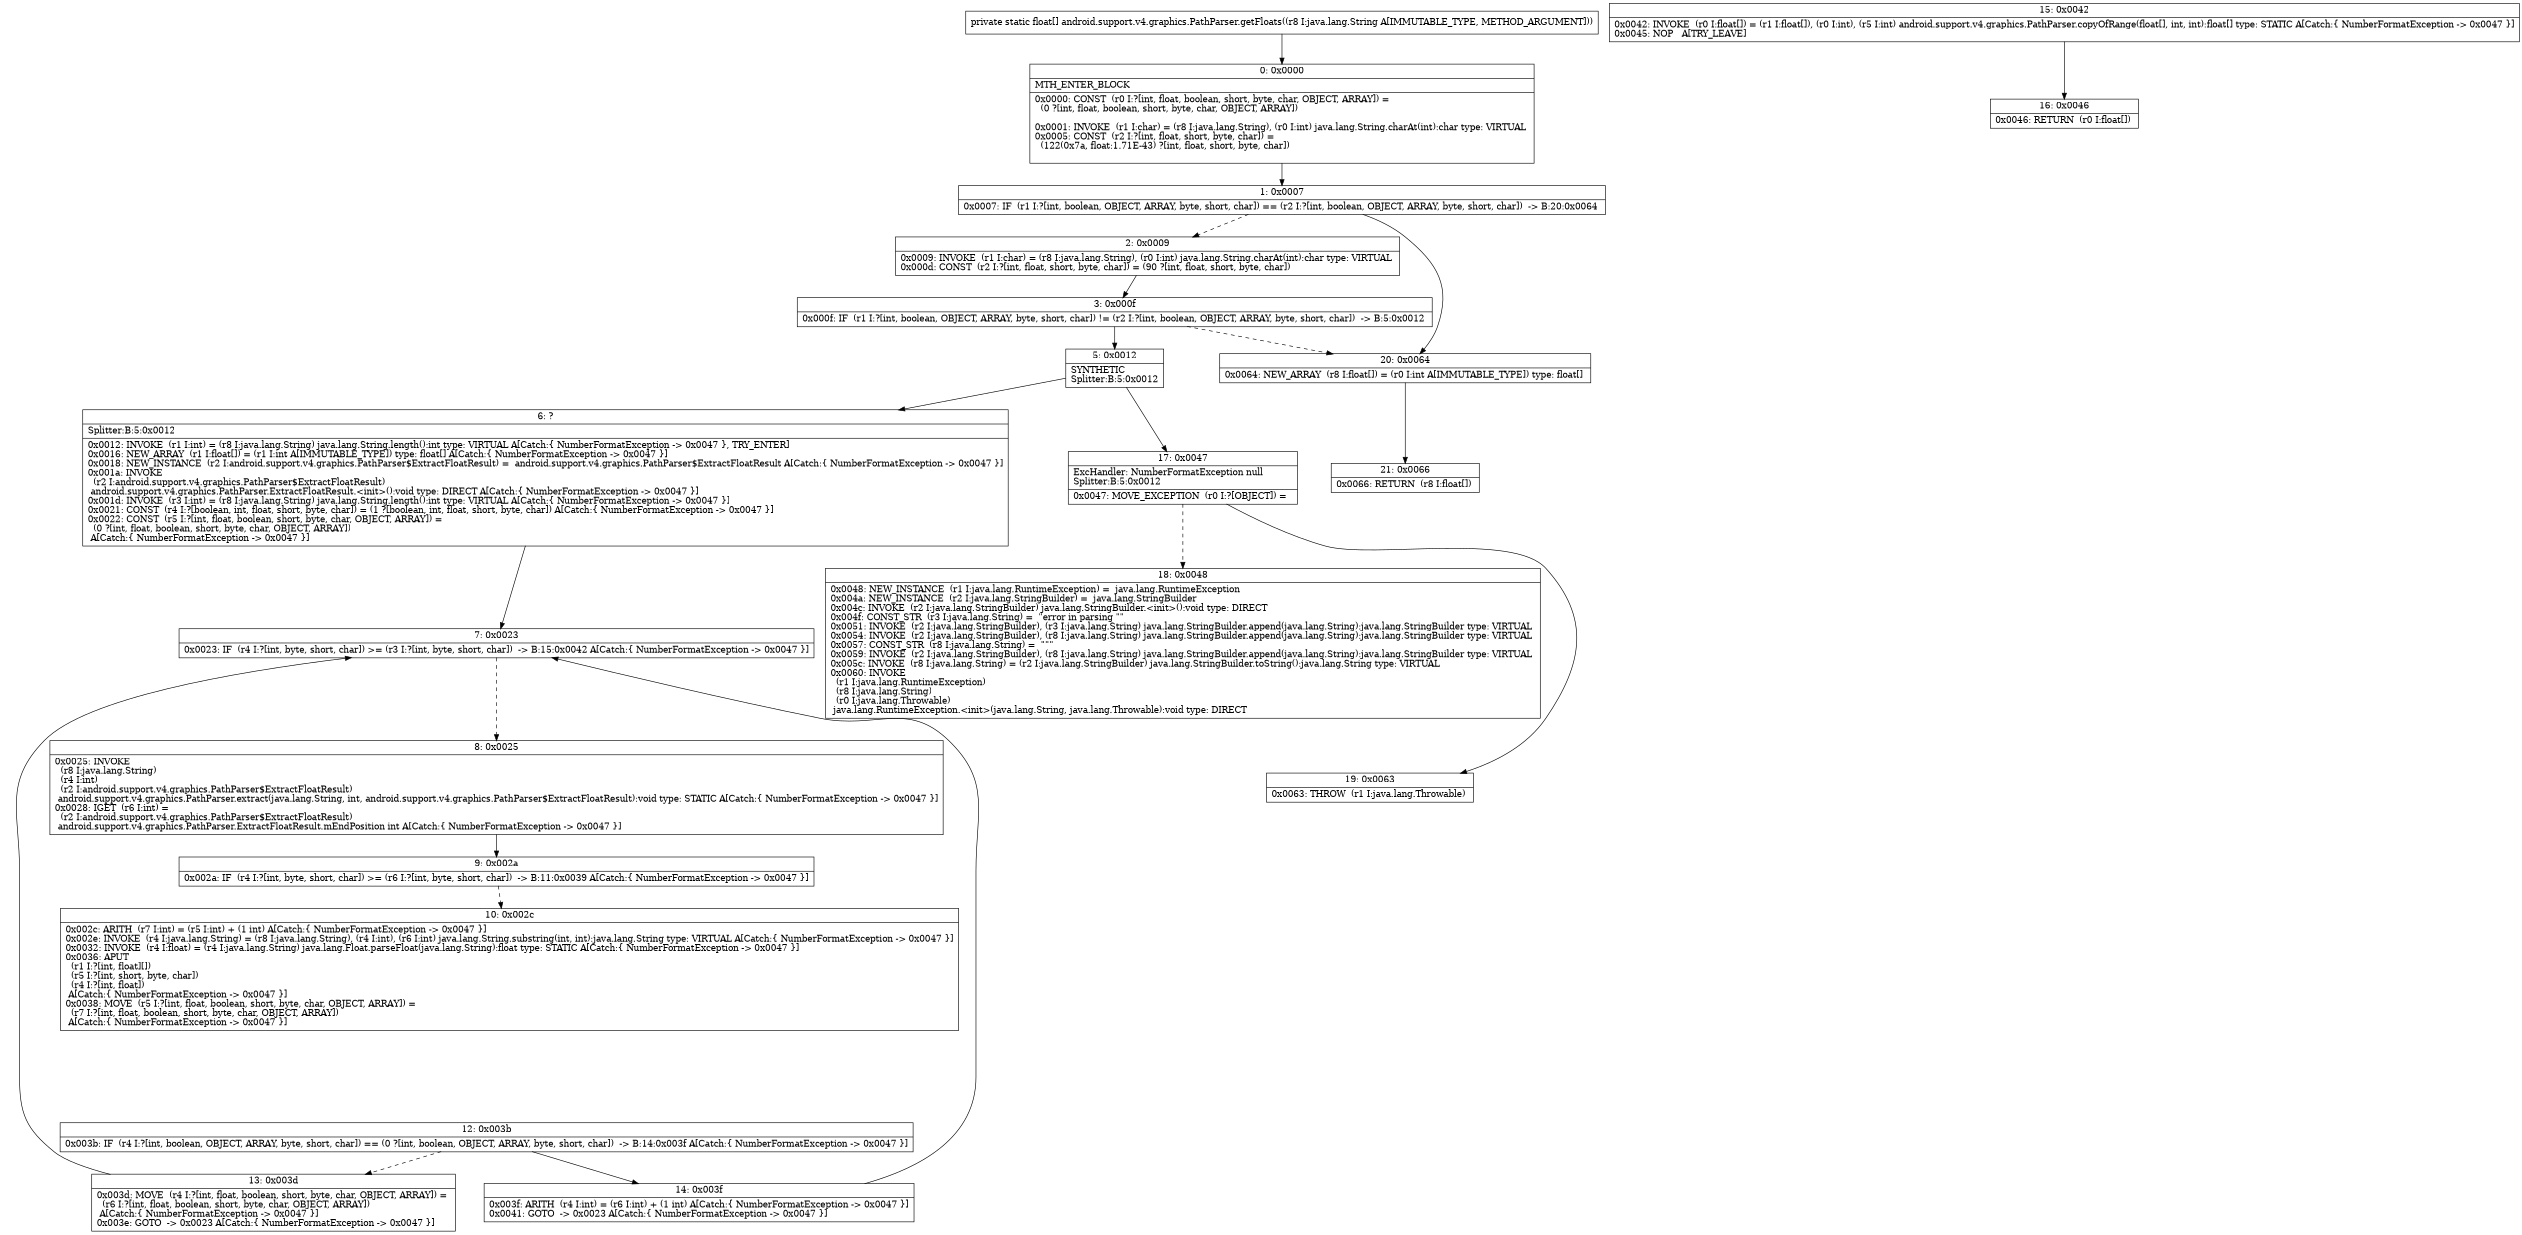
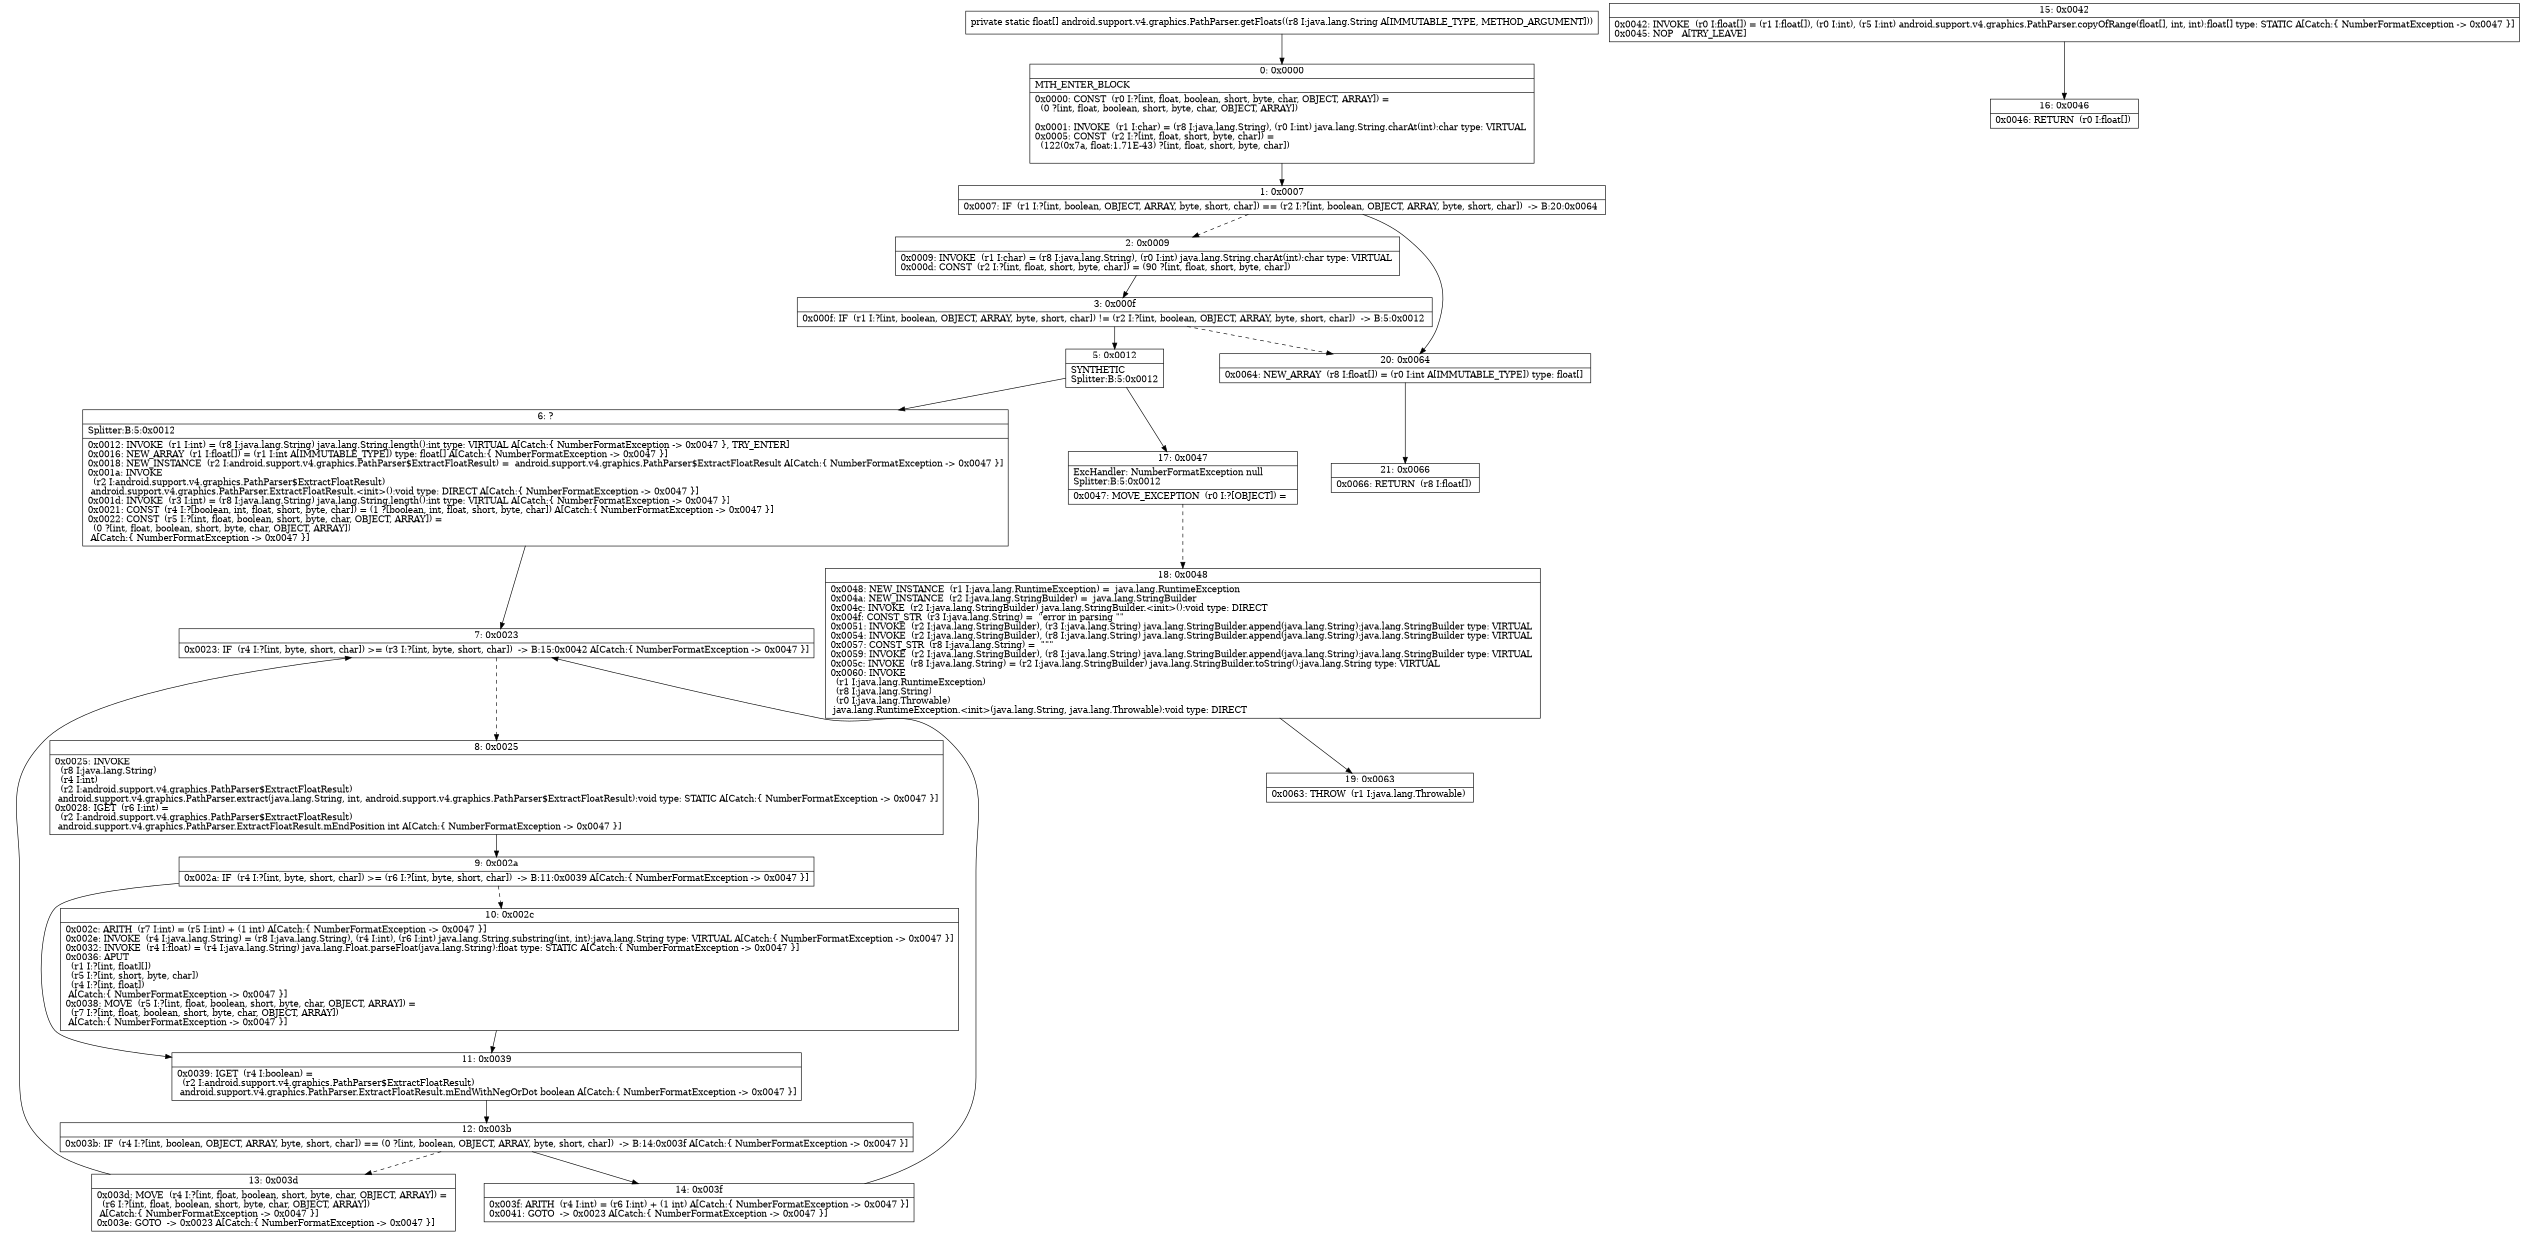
(1514, 554) -> (1313, 744)
none -> (487, 1077)
